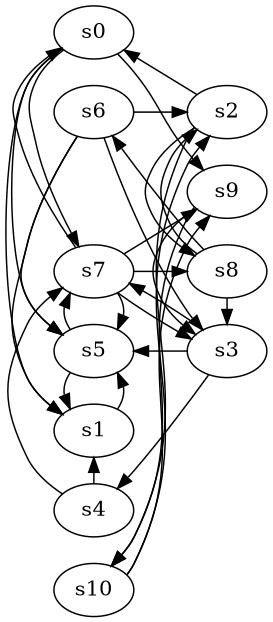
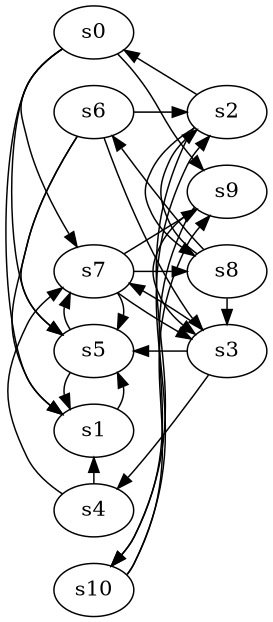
(23, 151) -> none
